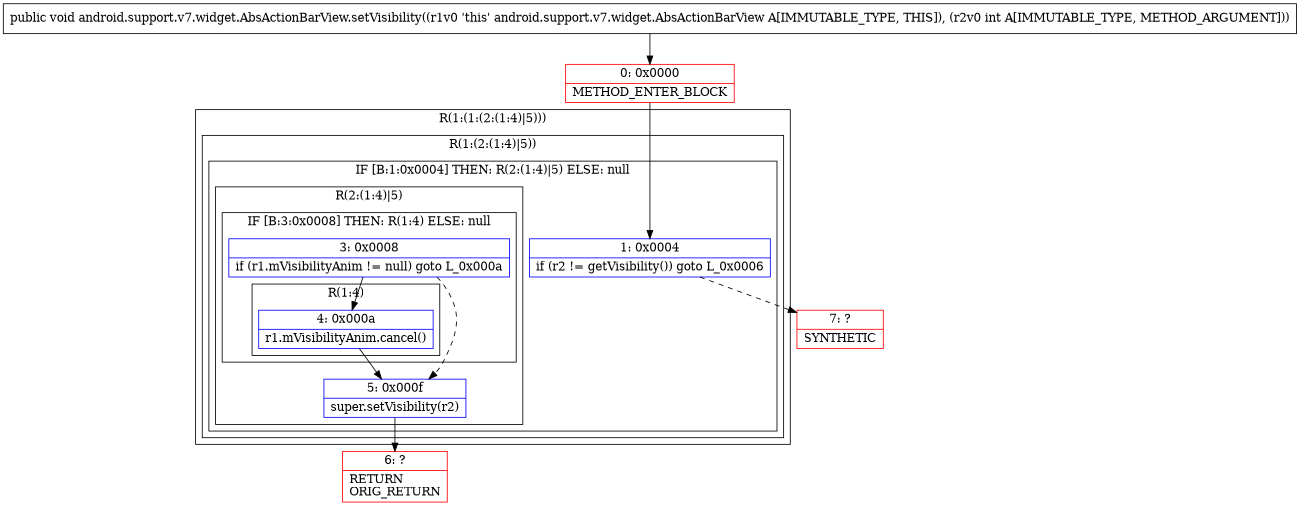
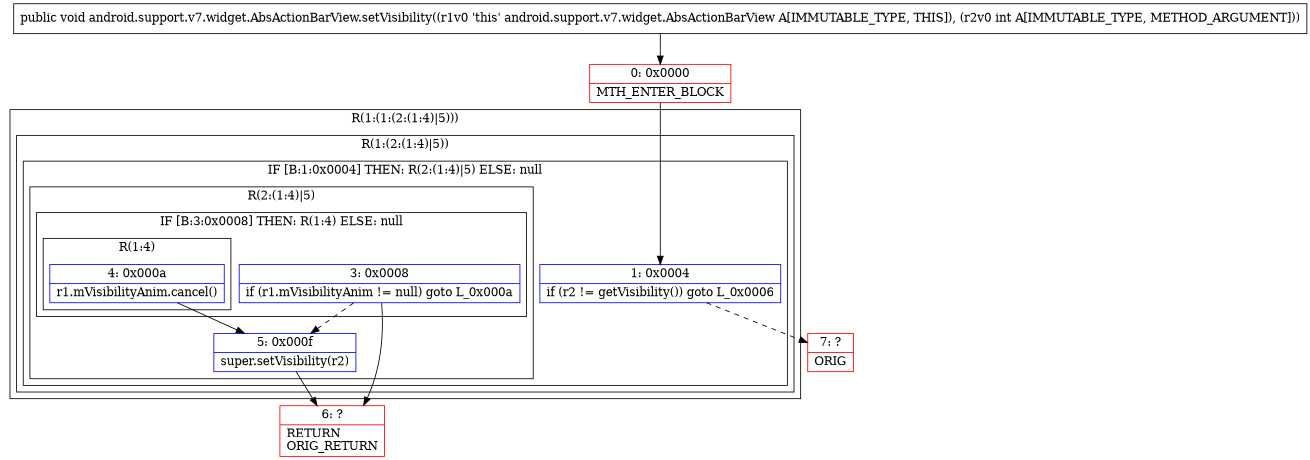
(650, 93) -> (660, 93)
(359, 290) -> (380, 351)
(840, 338) -> (831, 362)
